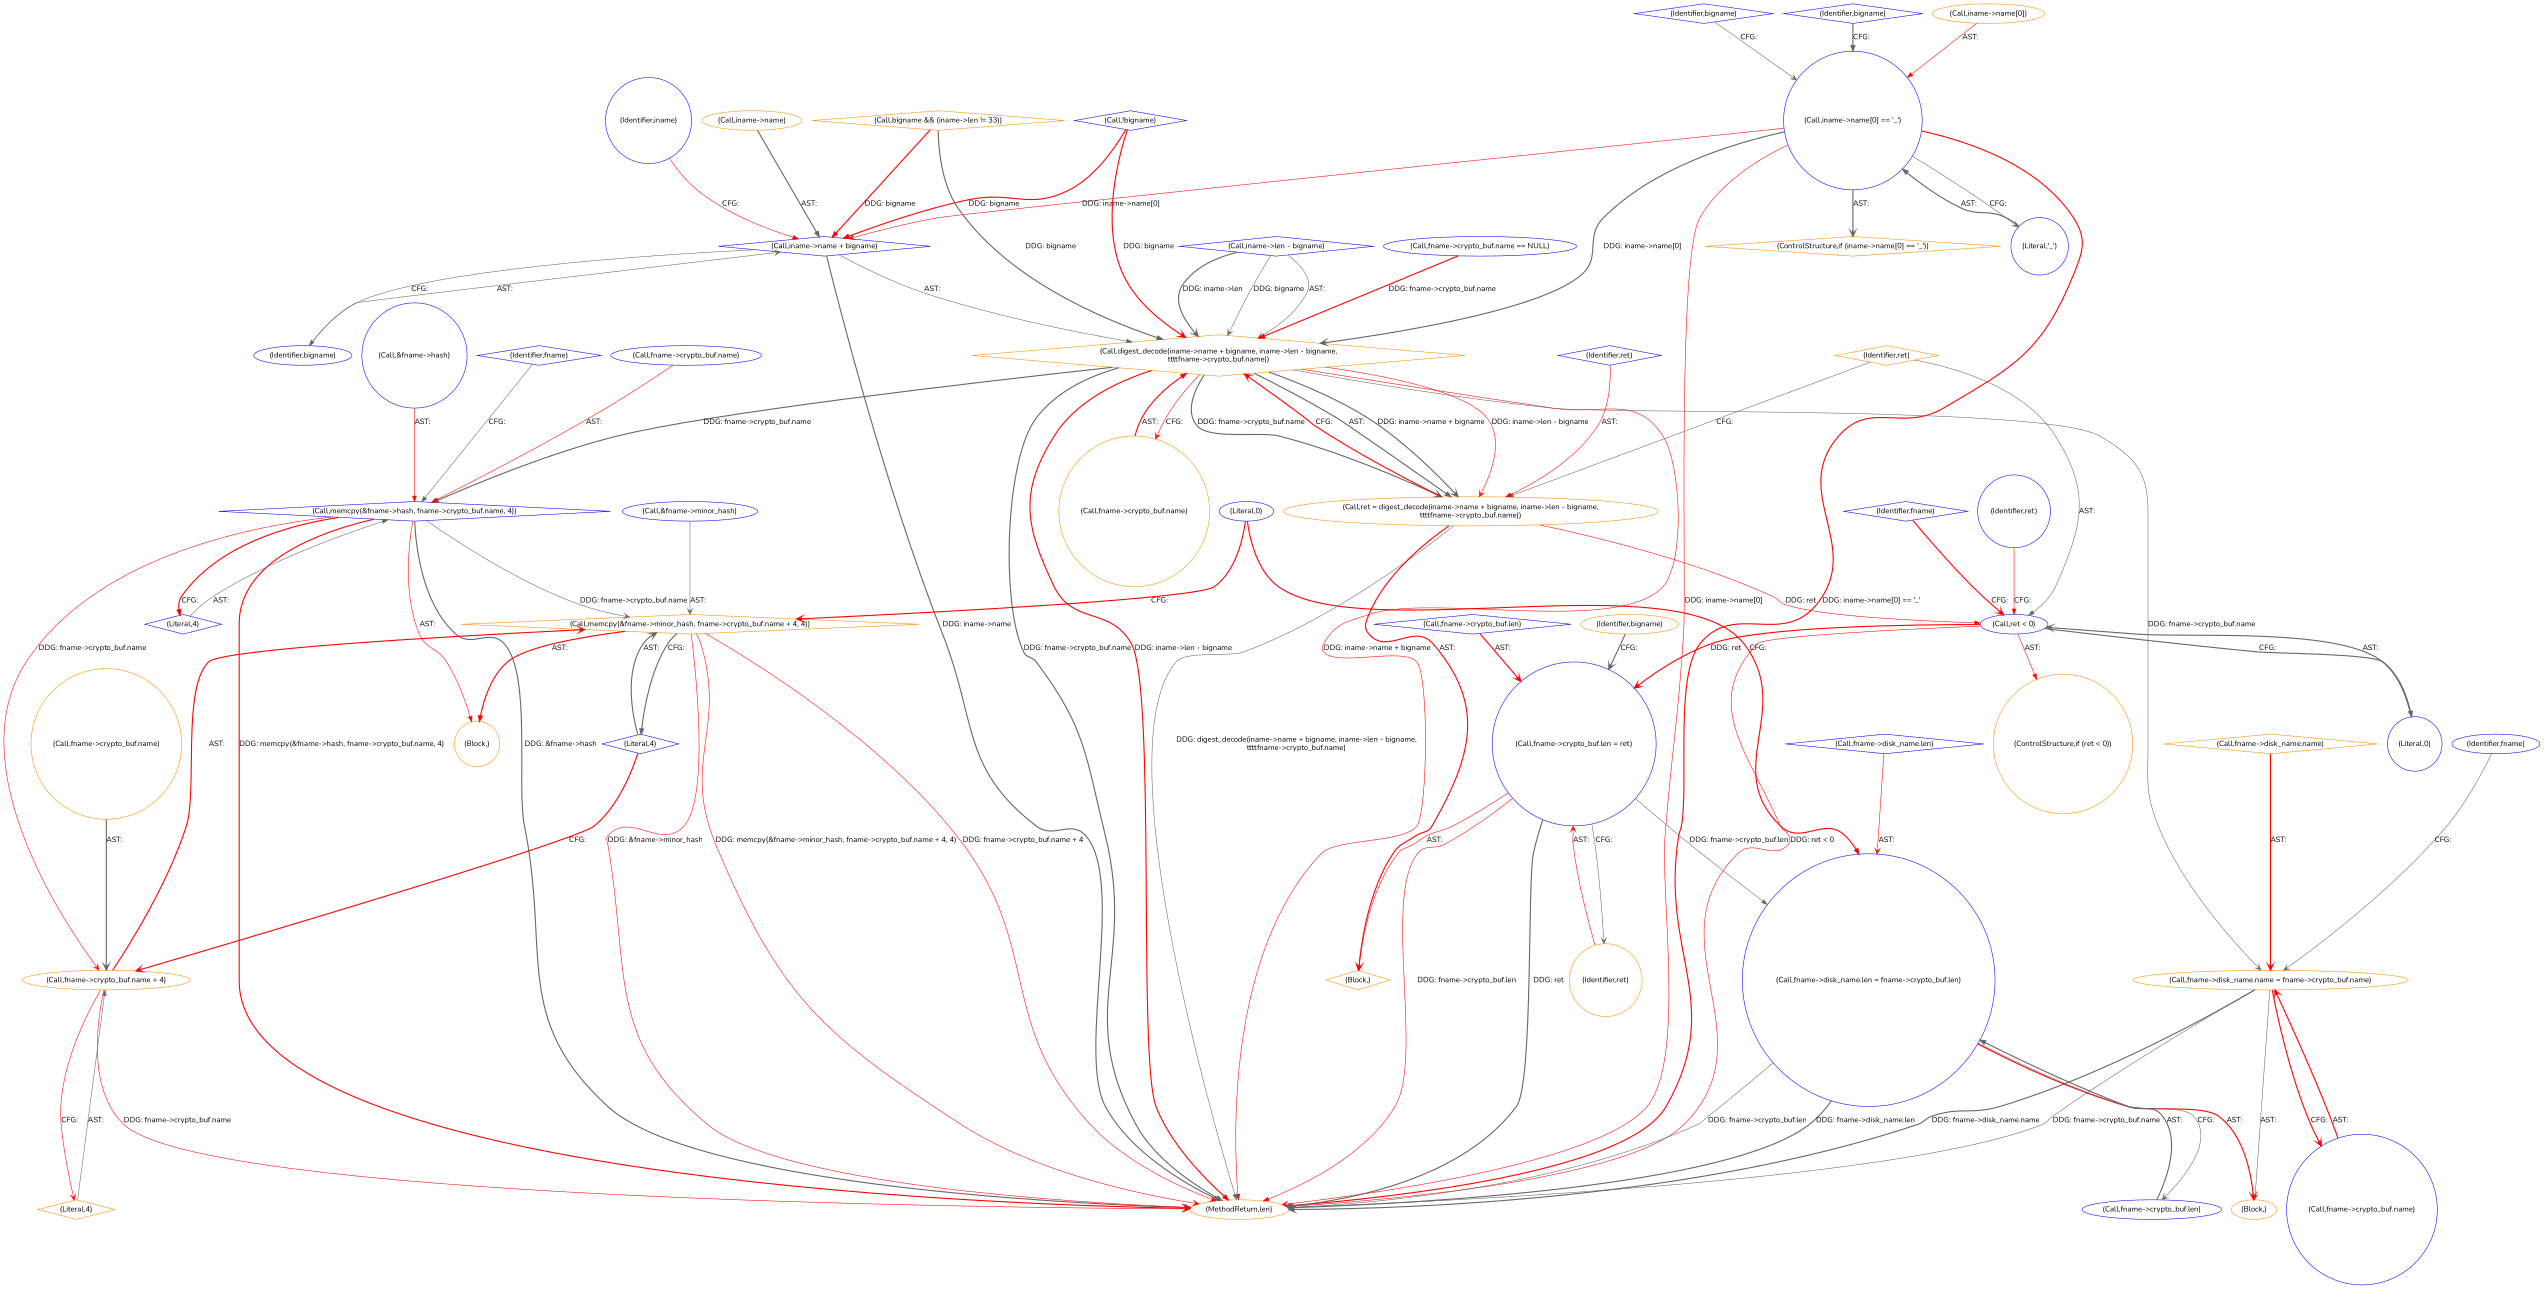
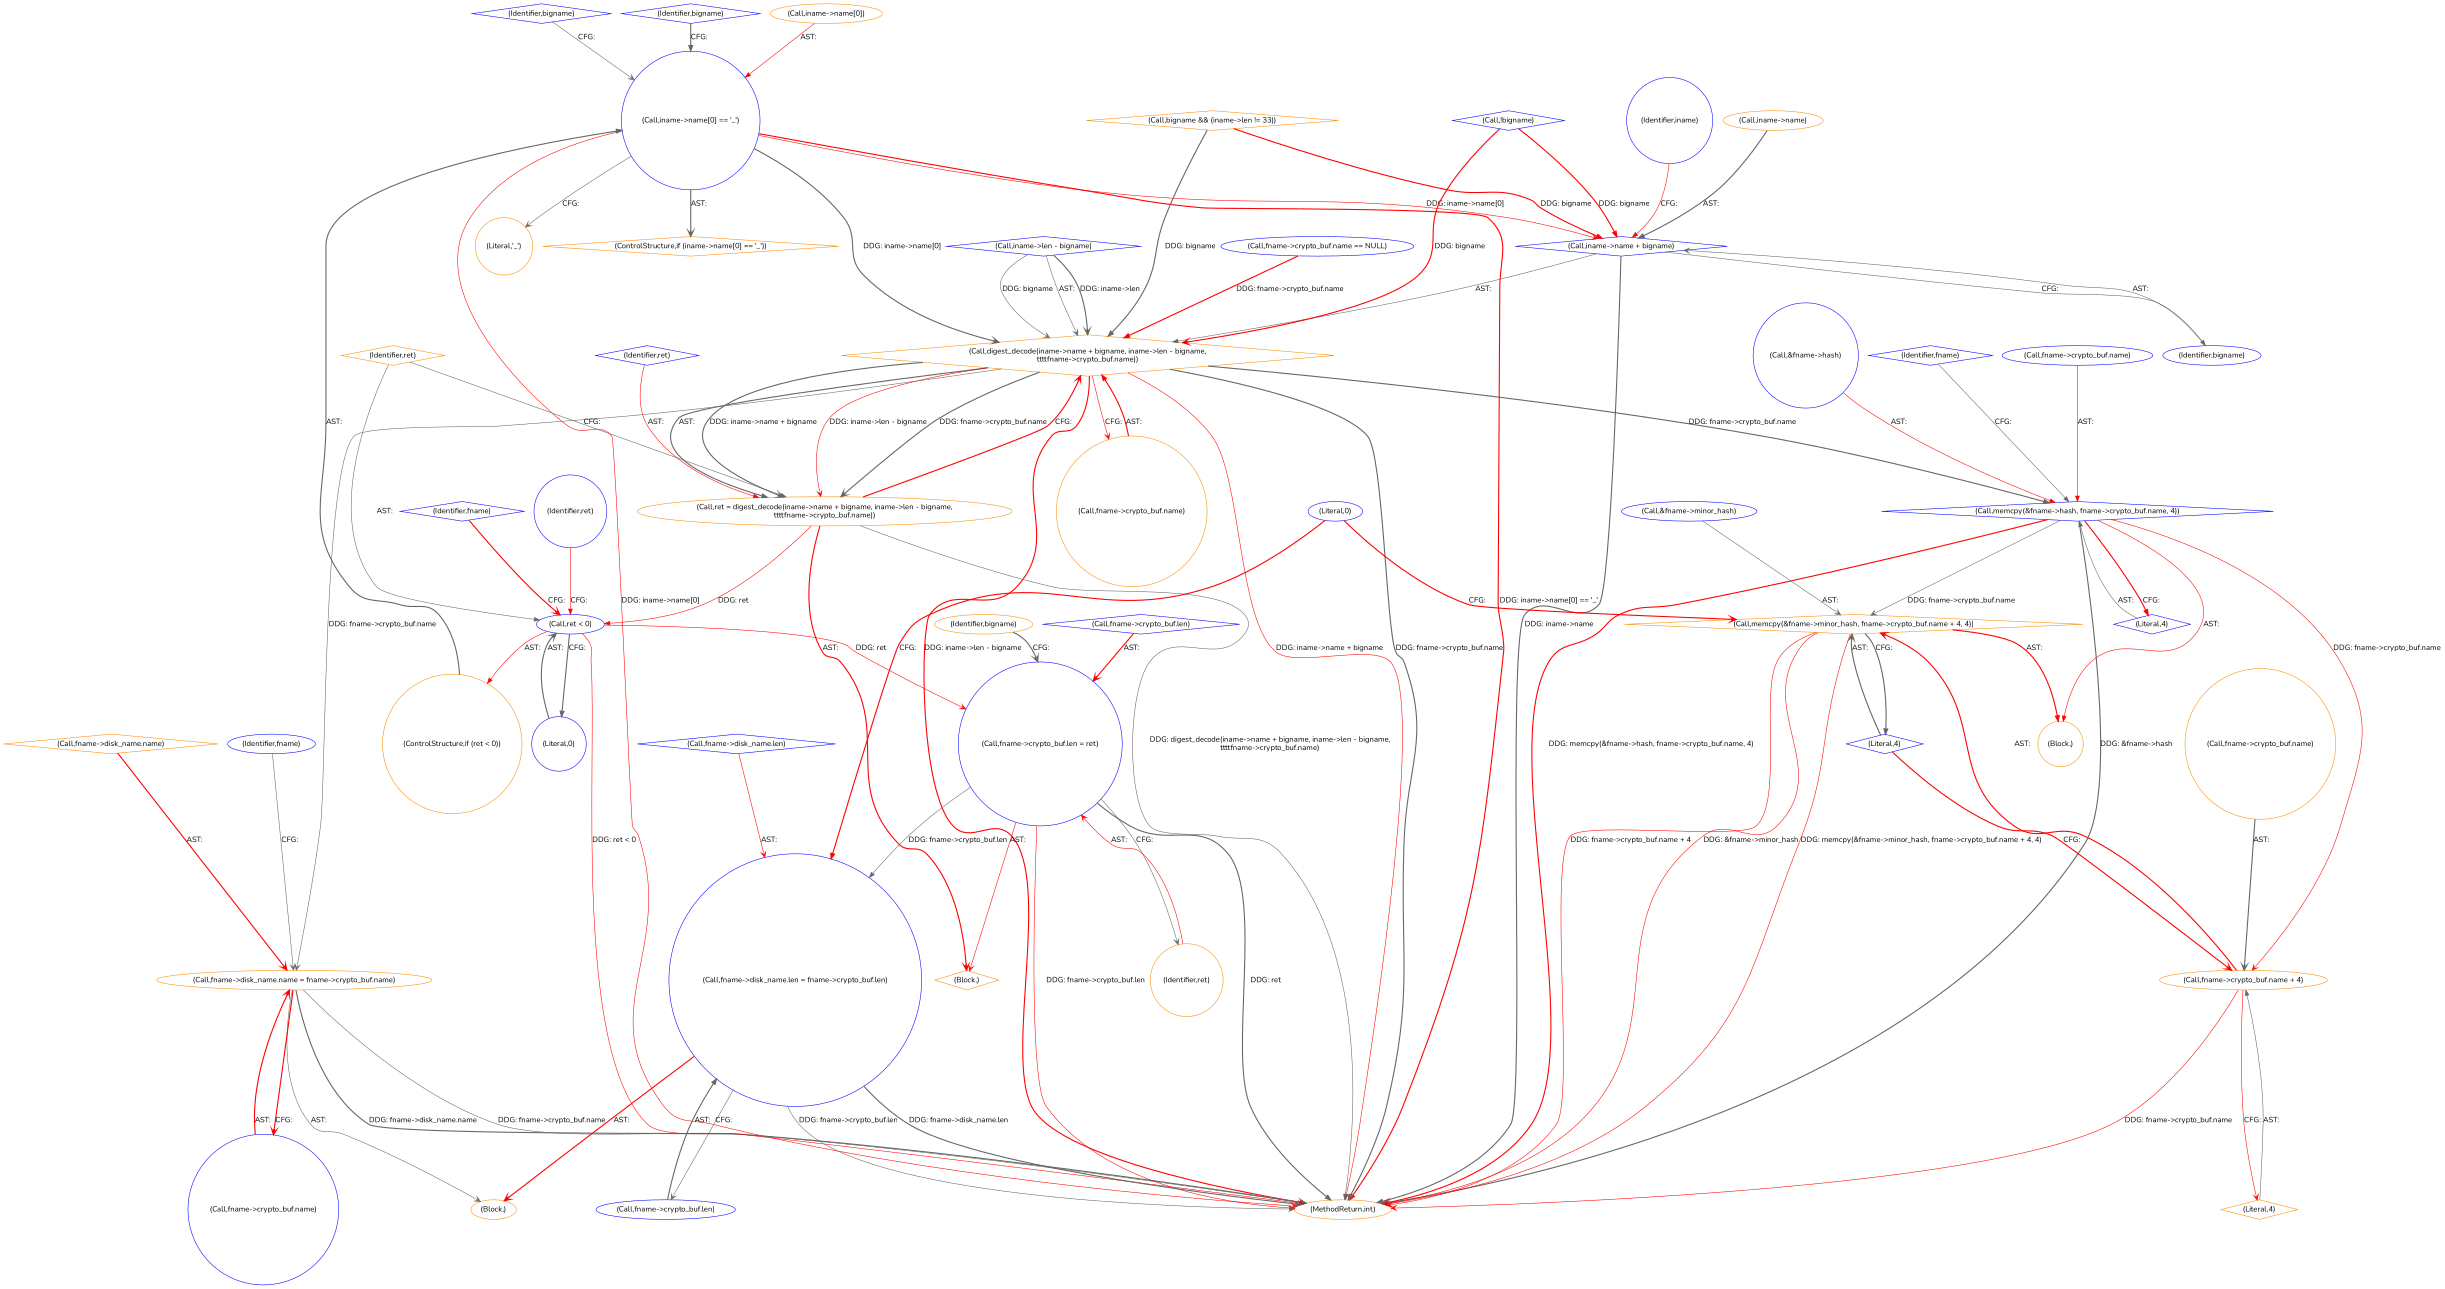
(1960, 207) -> (326, 338)
(2040, 246) -> (504, 246)
(1803, 630) -> (791, 634)
(1239, 1210) -> (1343, 1210)
